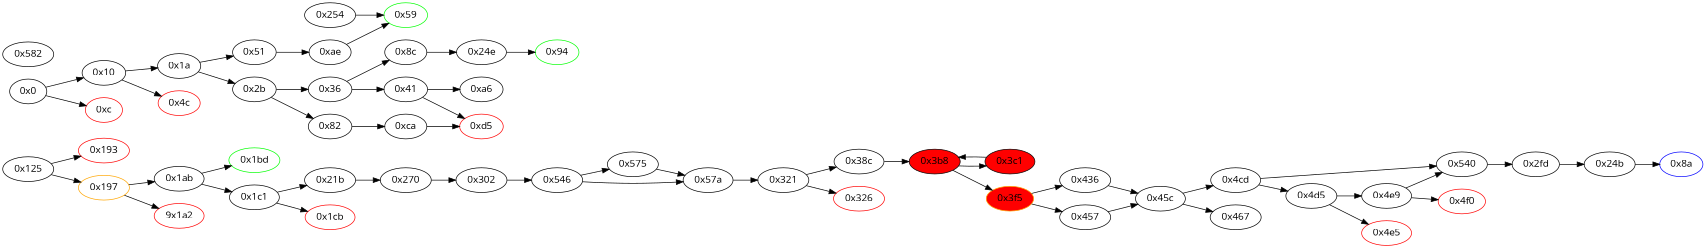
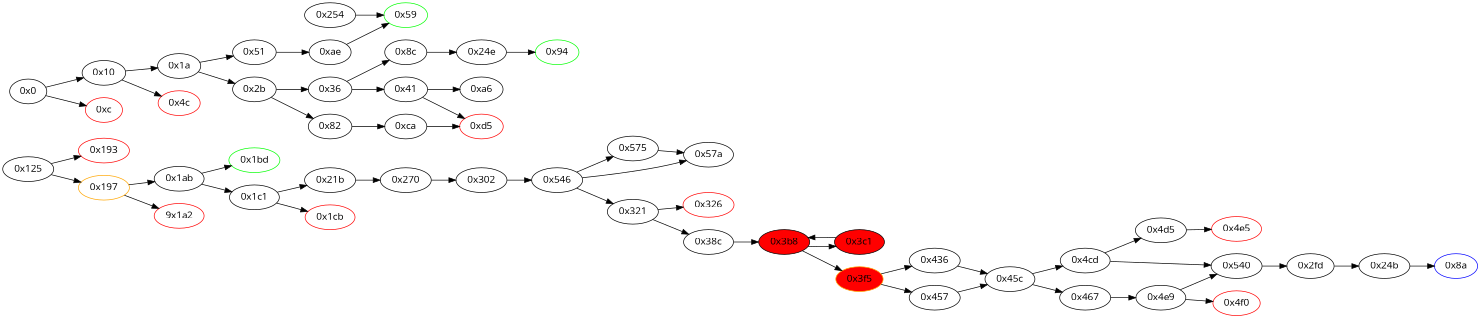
(28, 54) -> none
(742, 180) -> (592, 195)
(1346, 196) -> (1120, 298)
